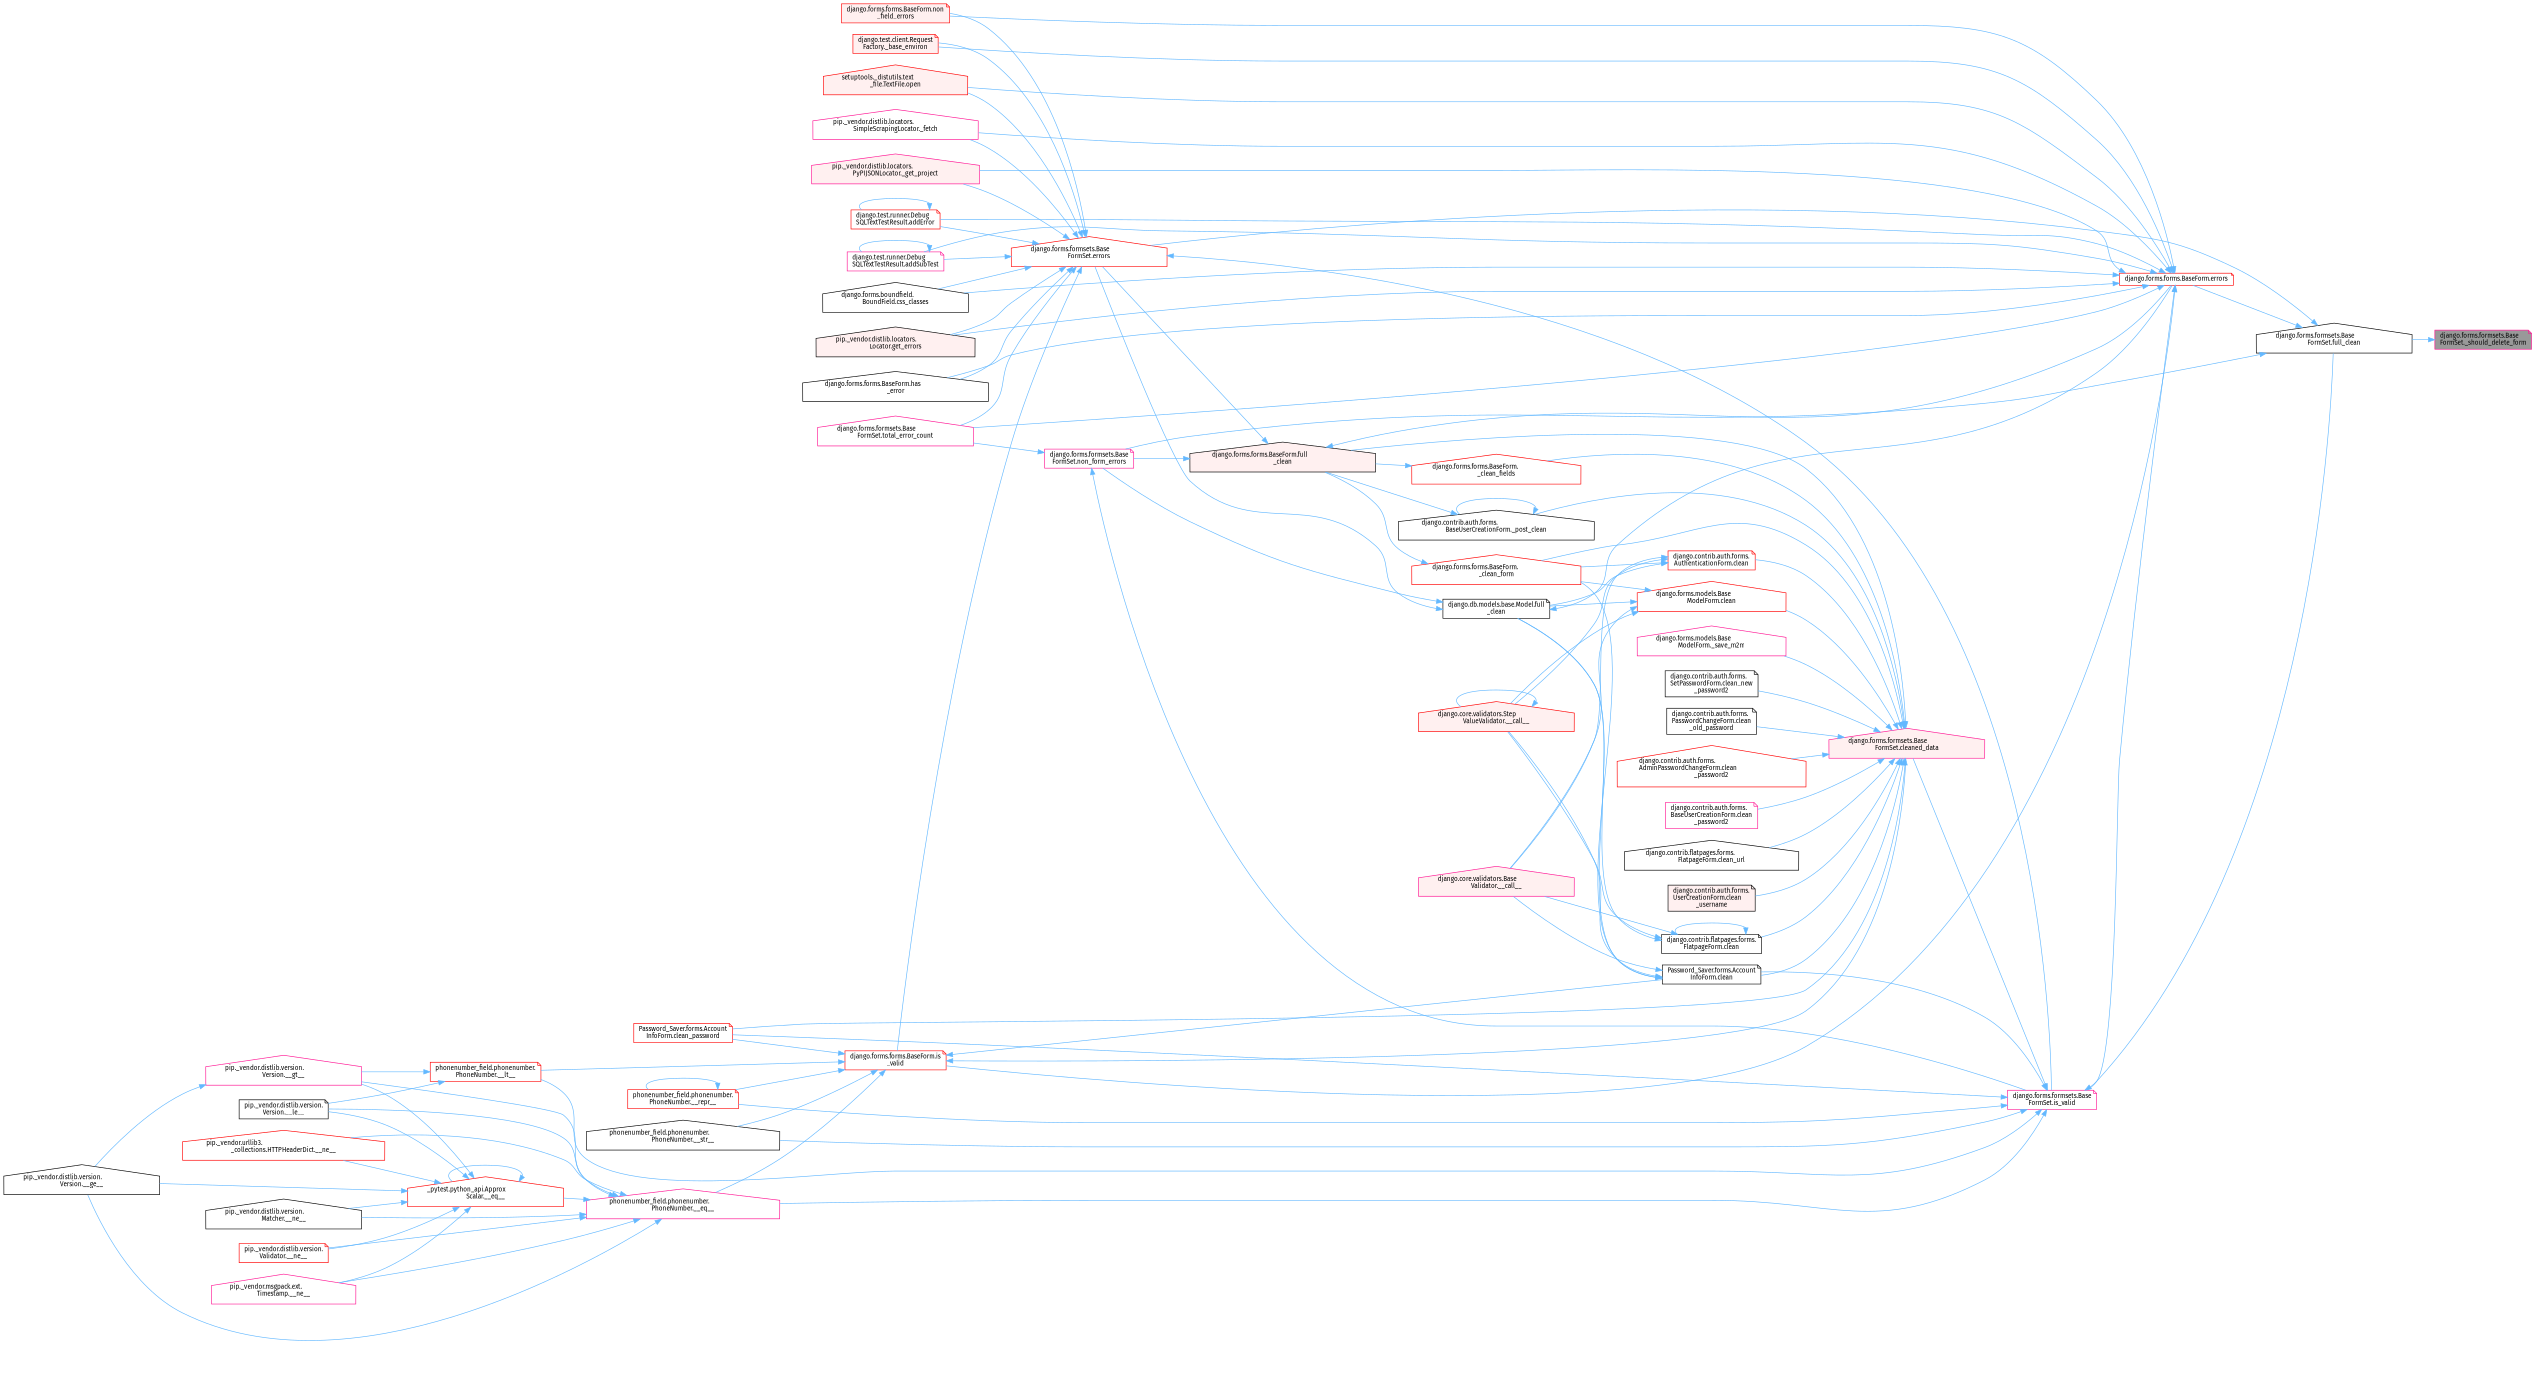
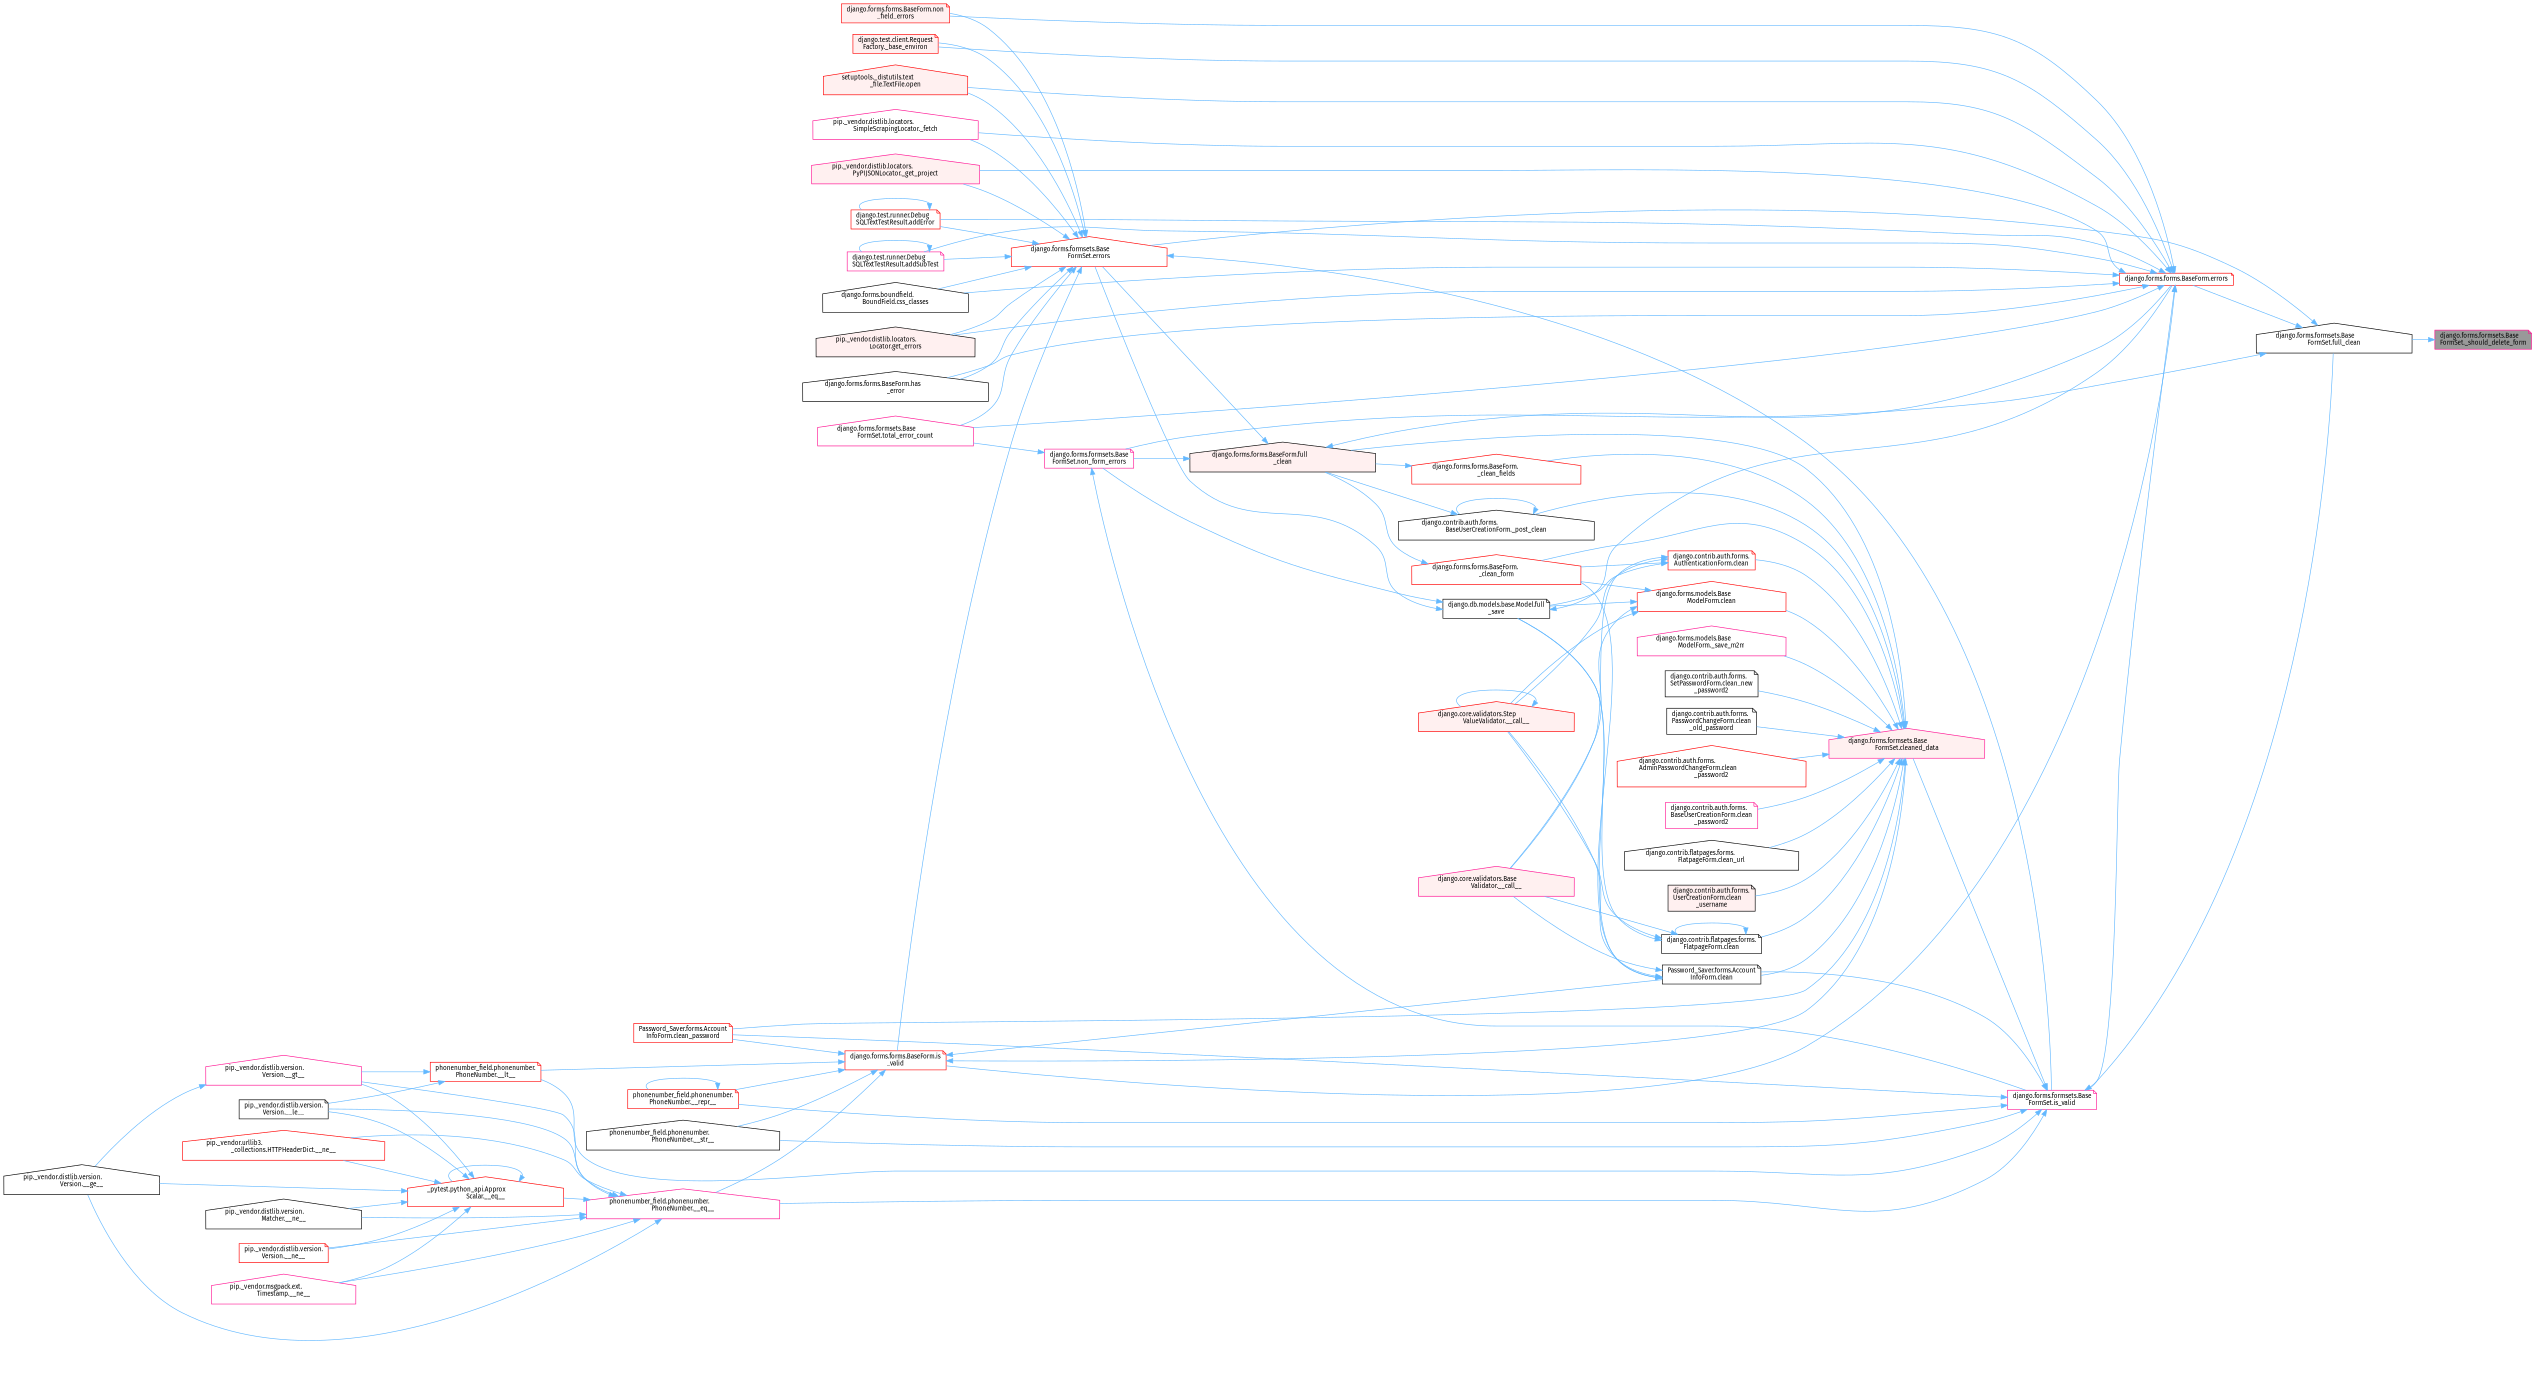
(1496, 609) -> (1496, 609)
(284, 1253) -> (284, 1253)
